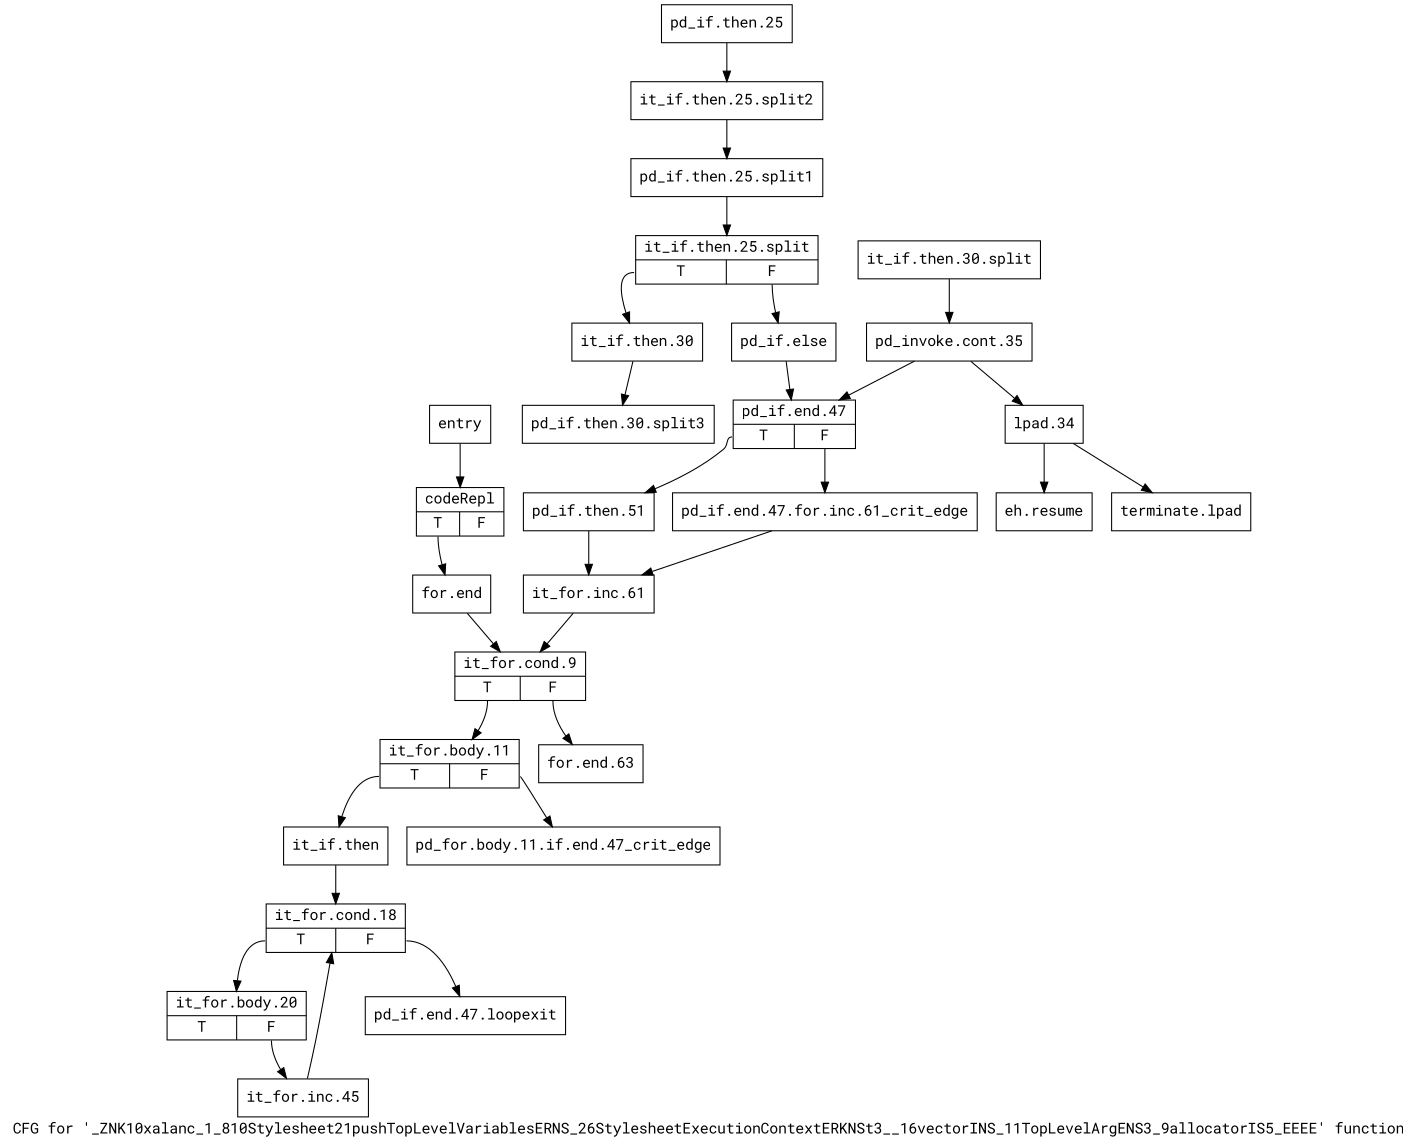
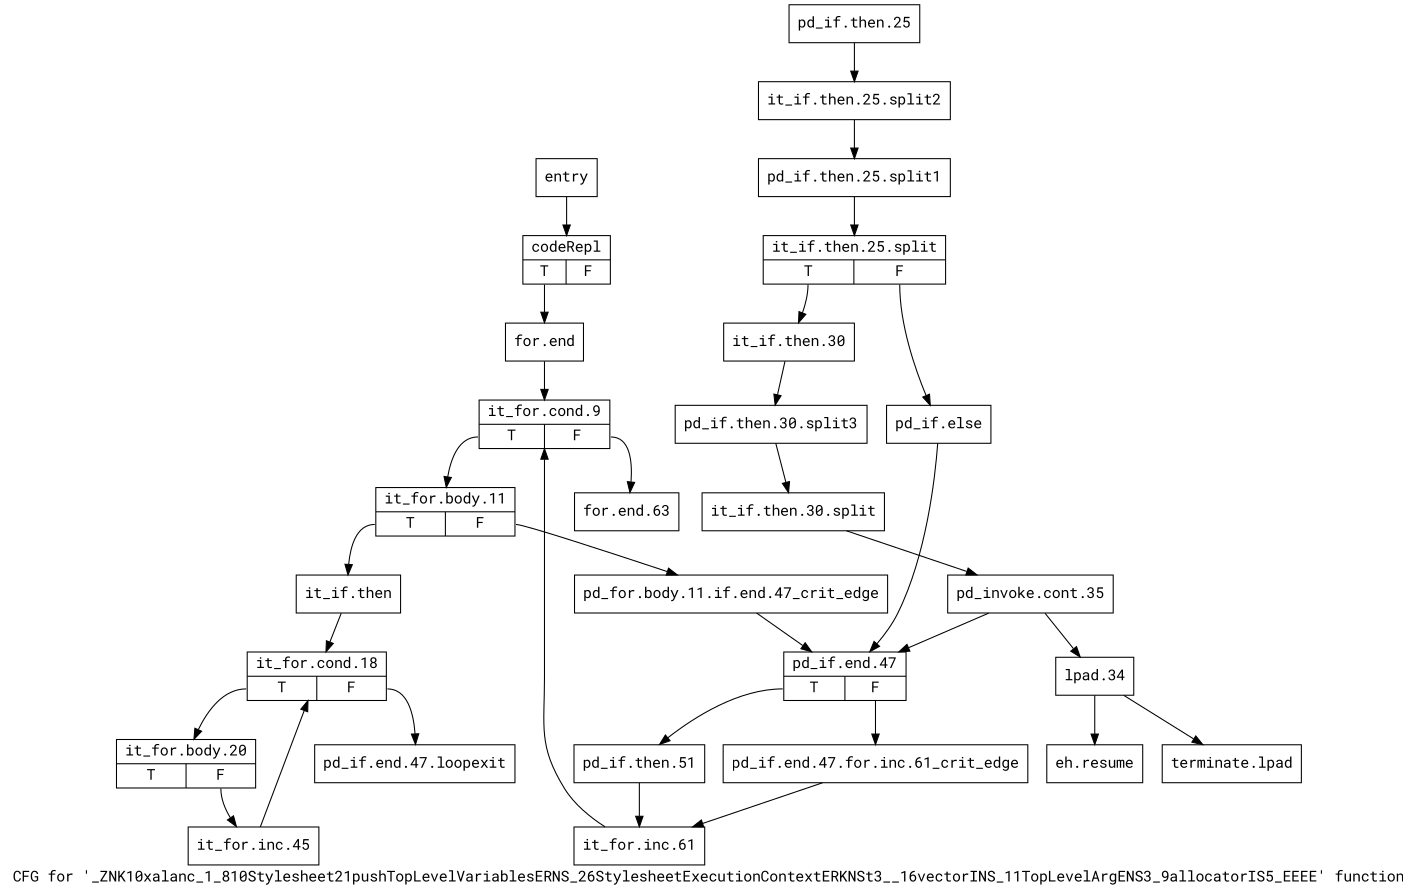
none -> (781, 463)
none -> (780, 629)
